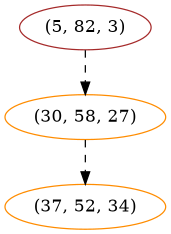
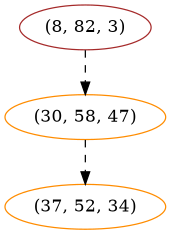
(85, 27) -> (85, 27)
(85, 117) -> (85, 117)
